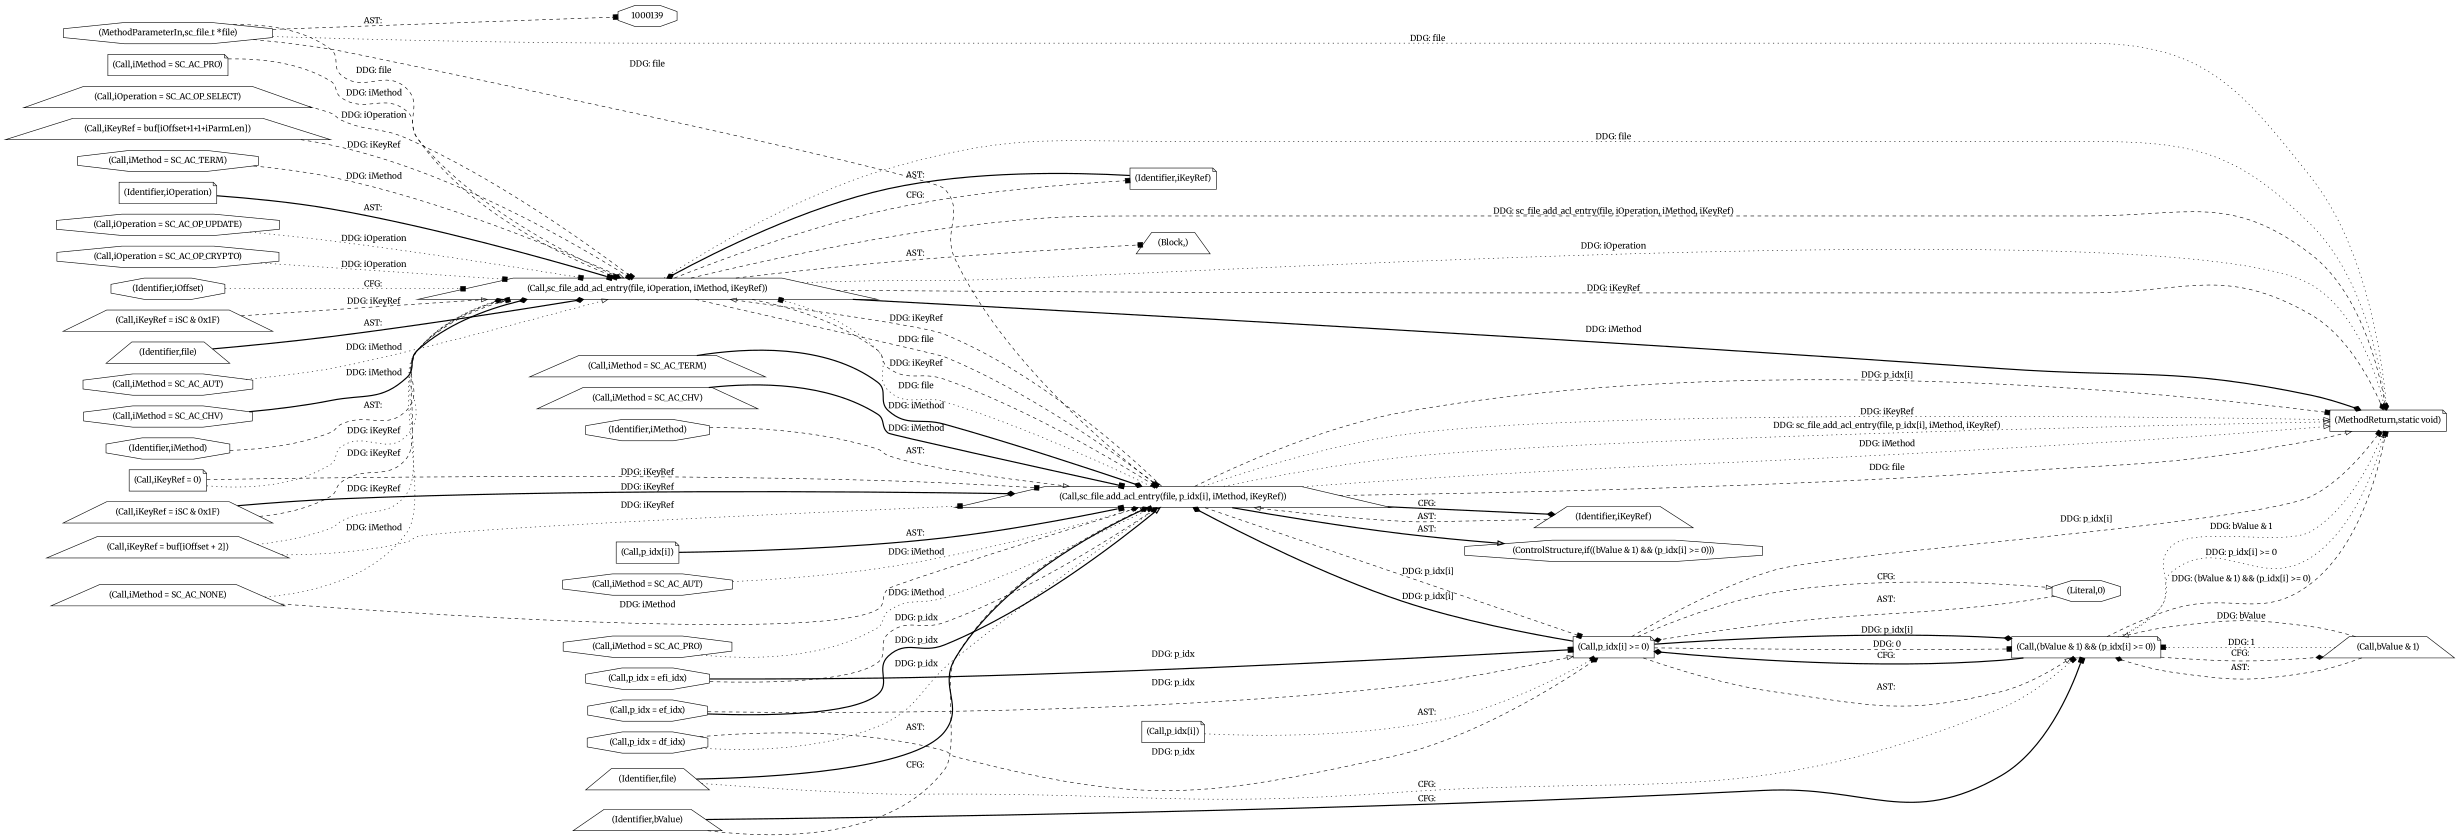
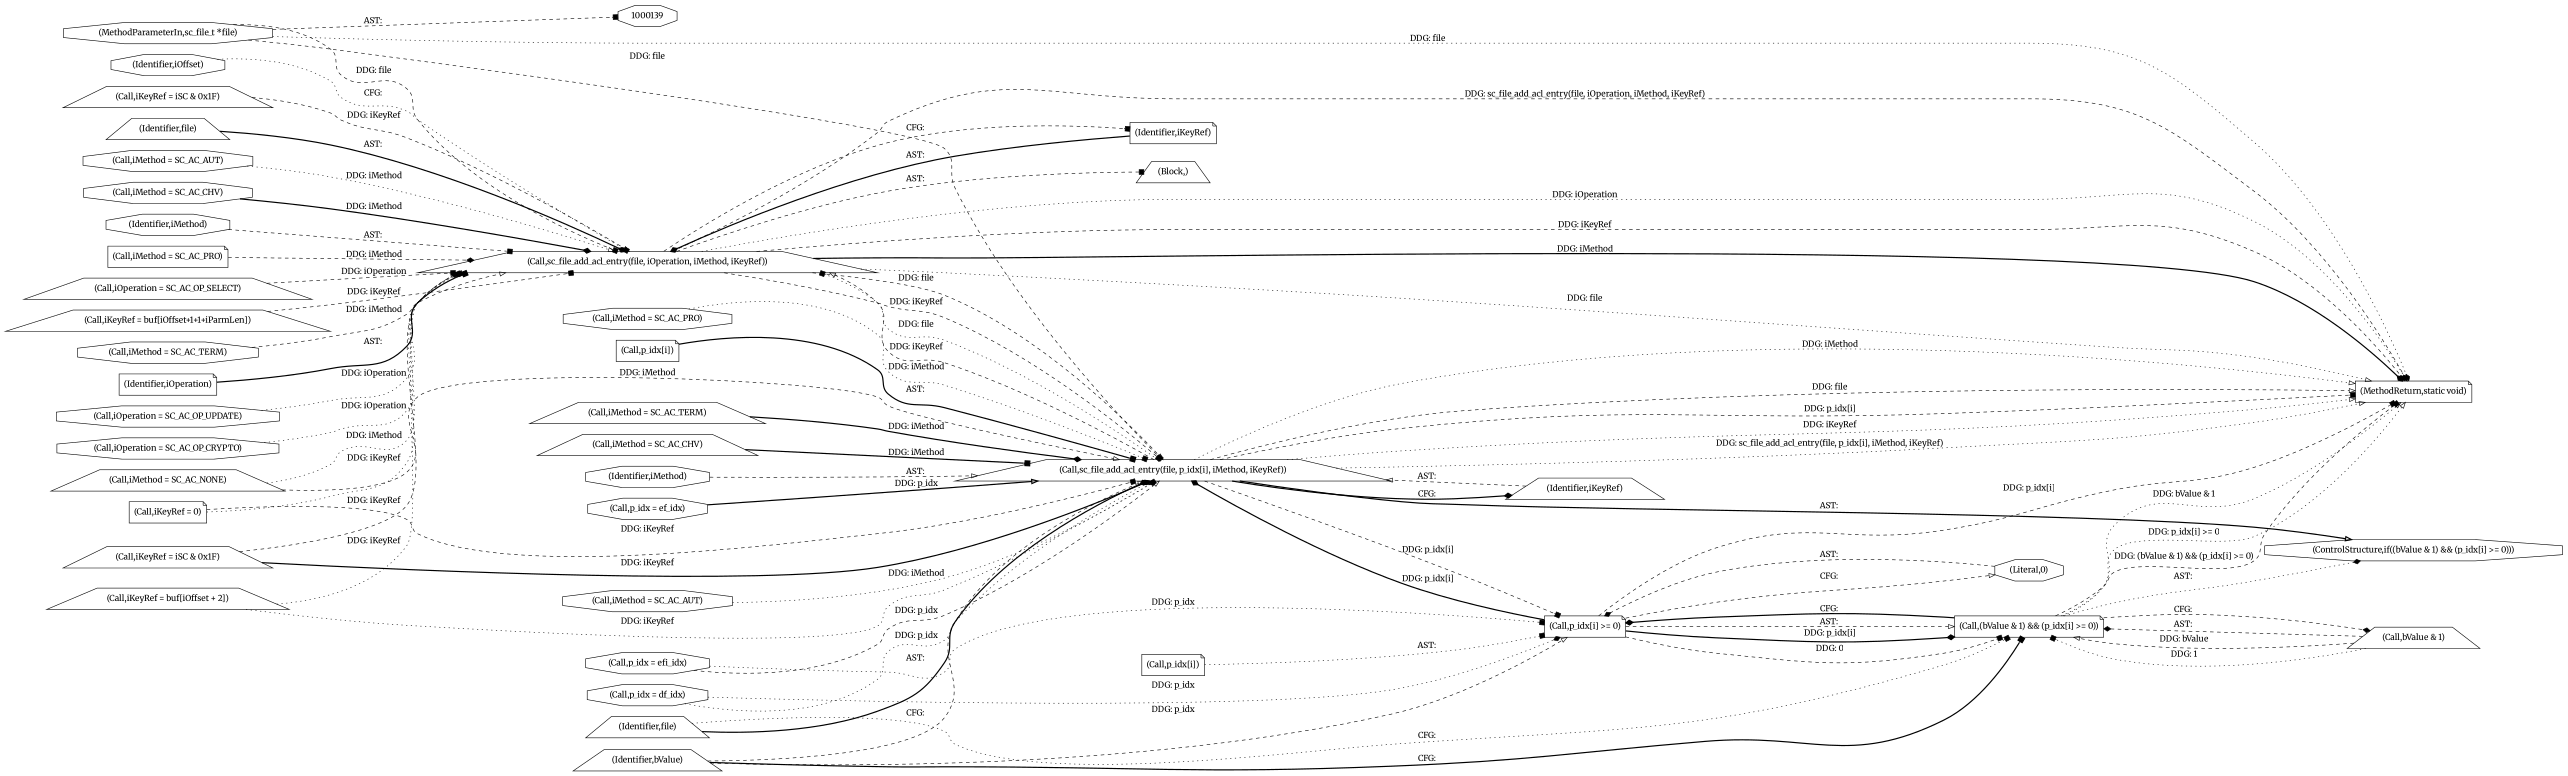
none -> (2208, 588)
(1139, 670) -> (1113, 613)
(1139, 705) -> (1145, 751)
(1155, 790) -> (1135, 703)
